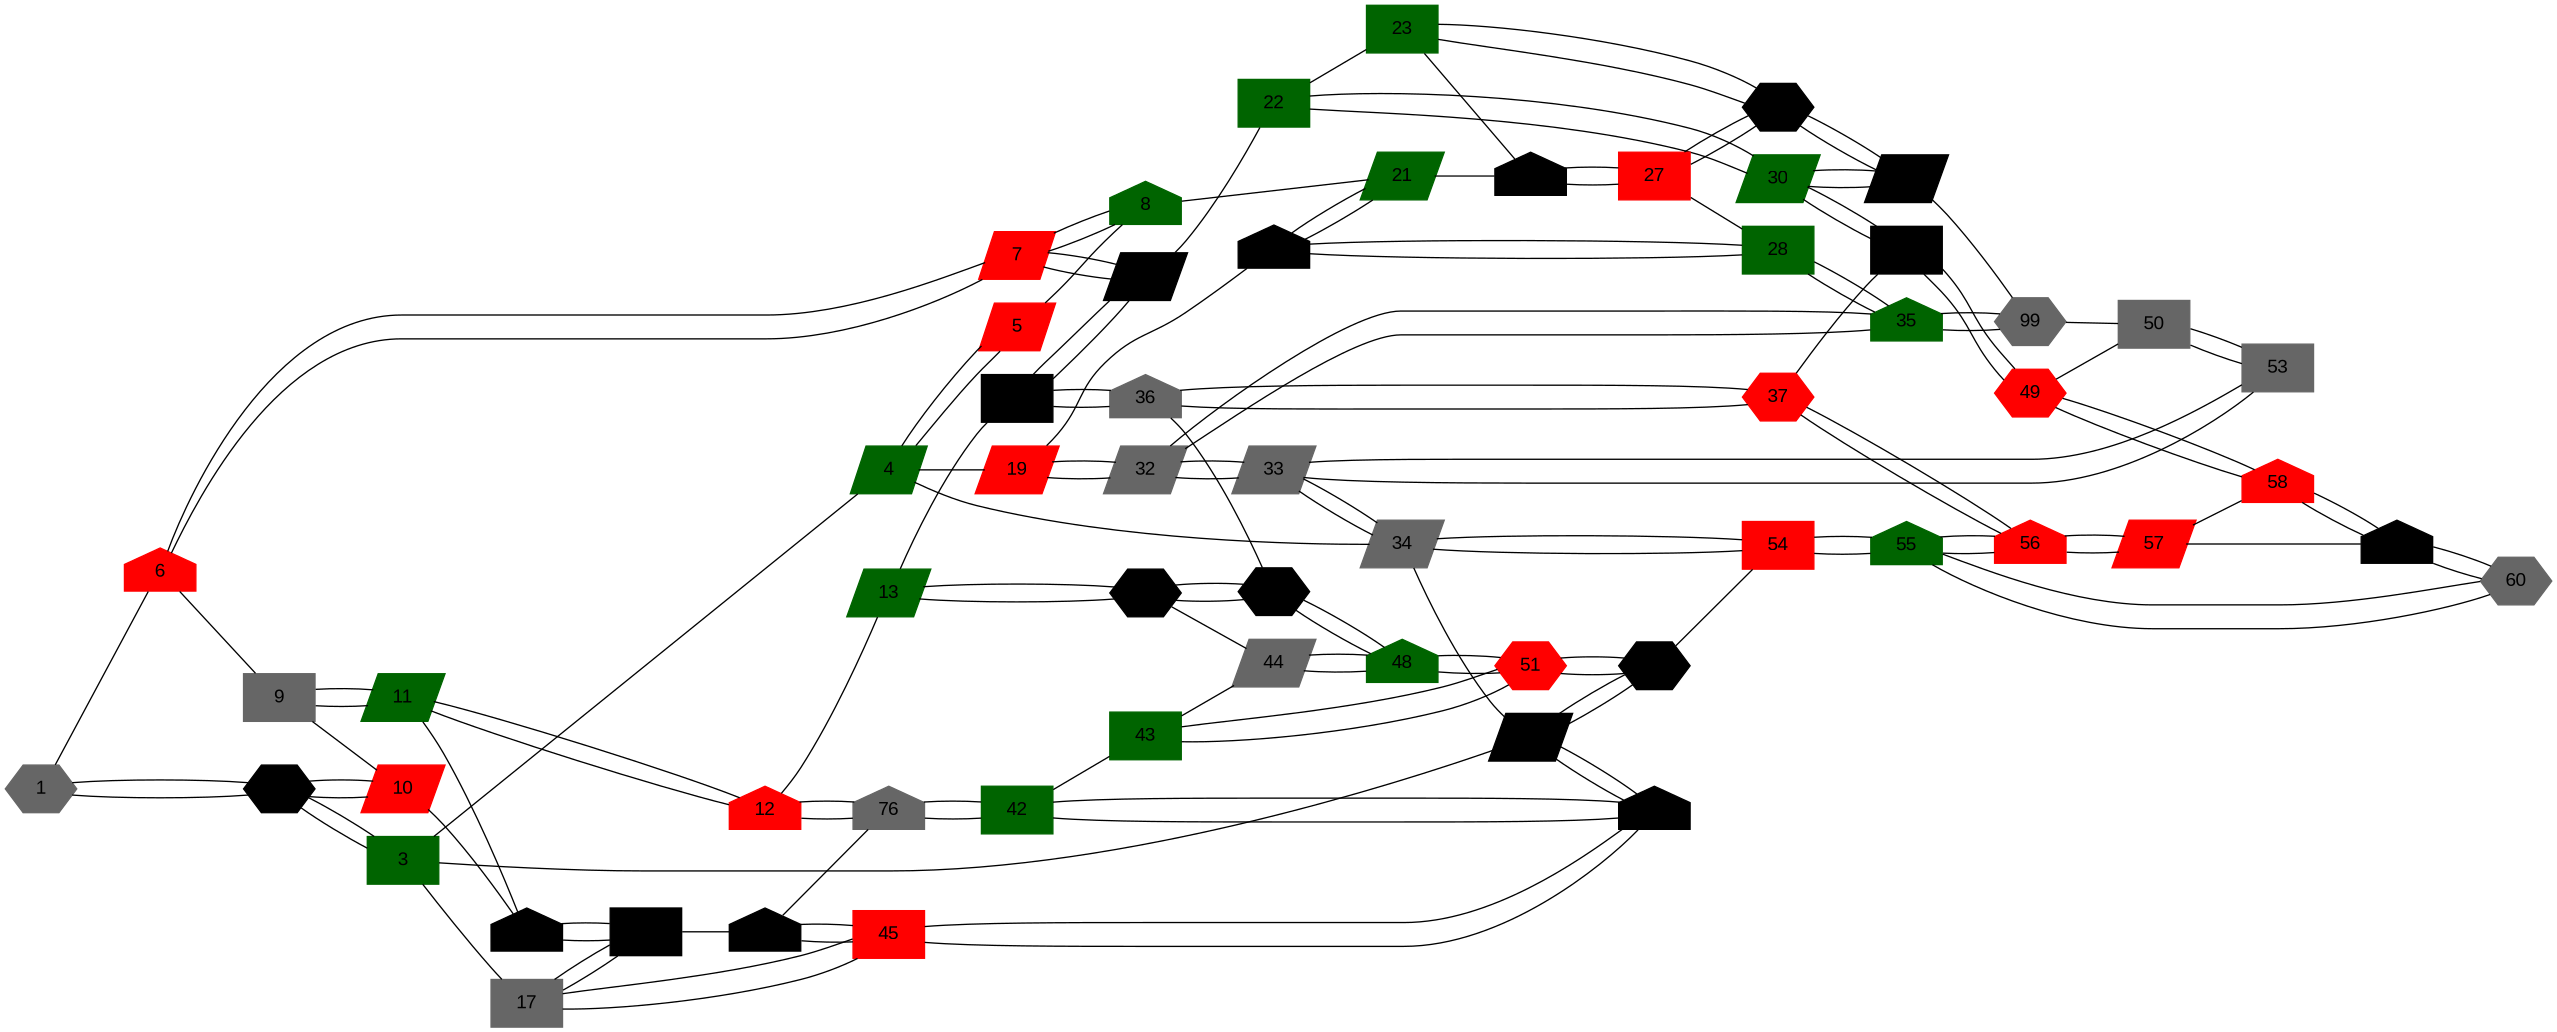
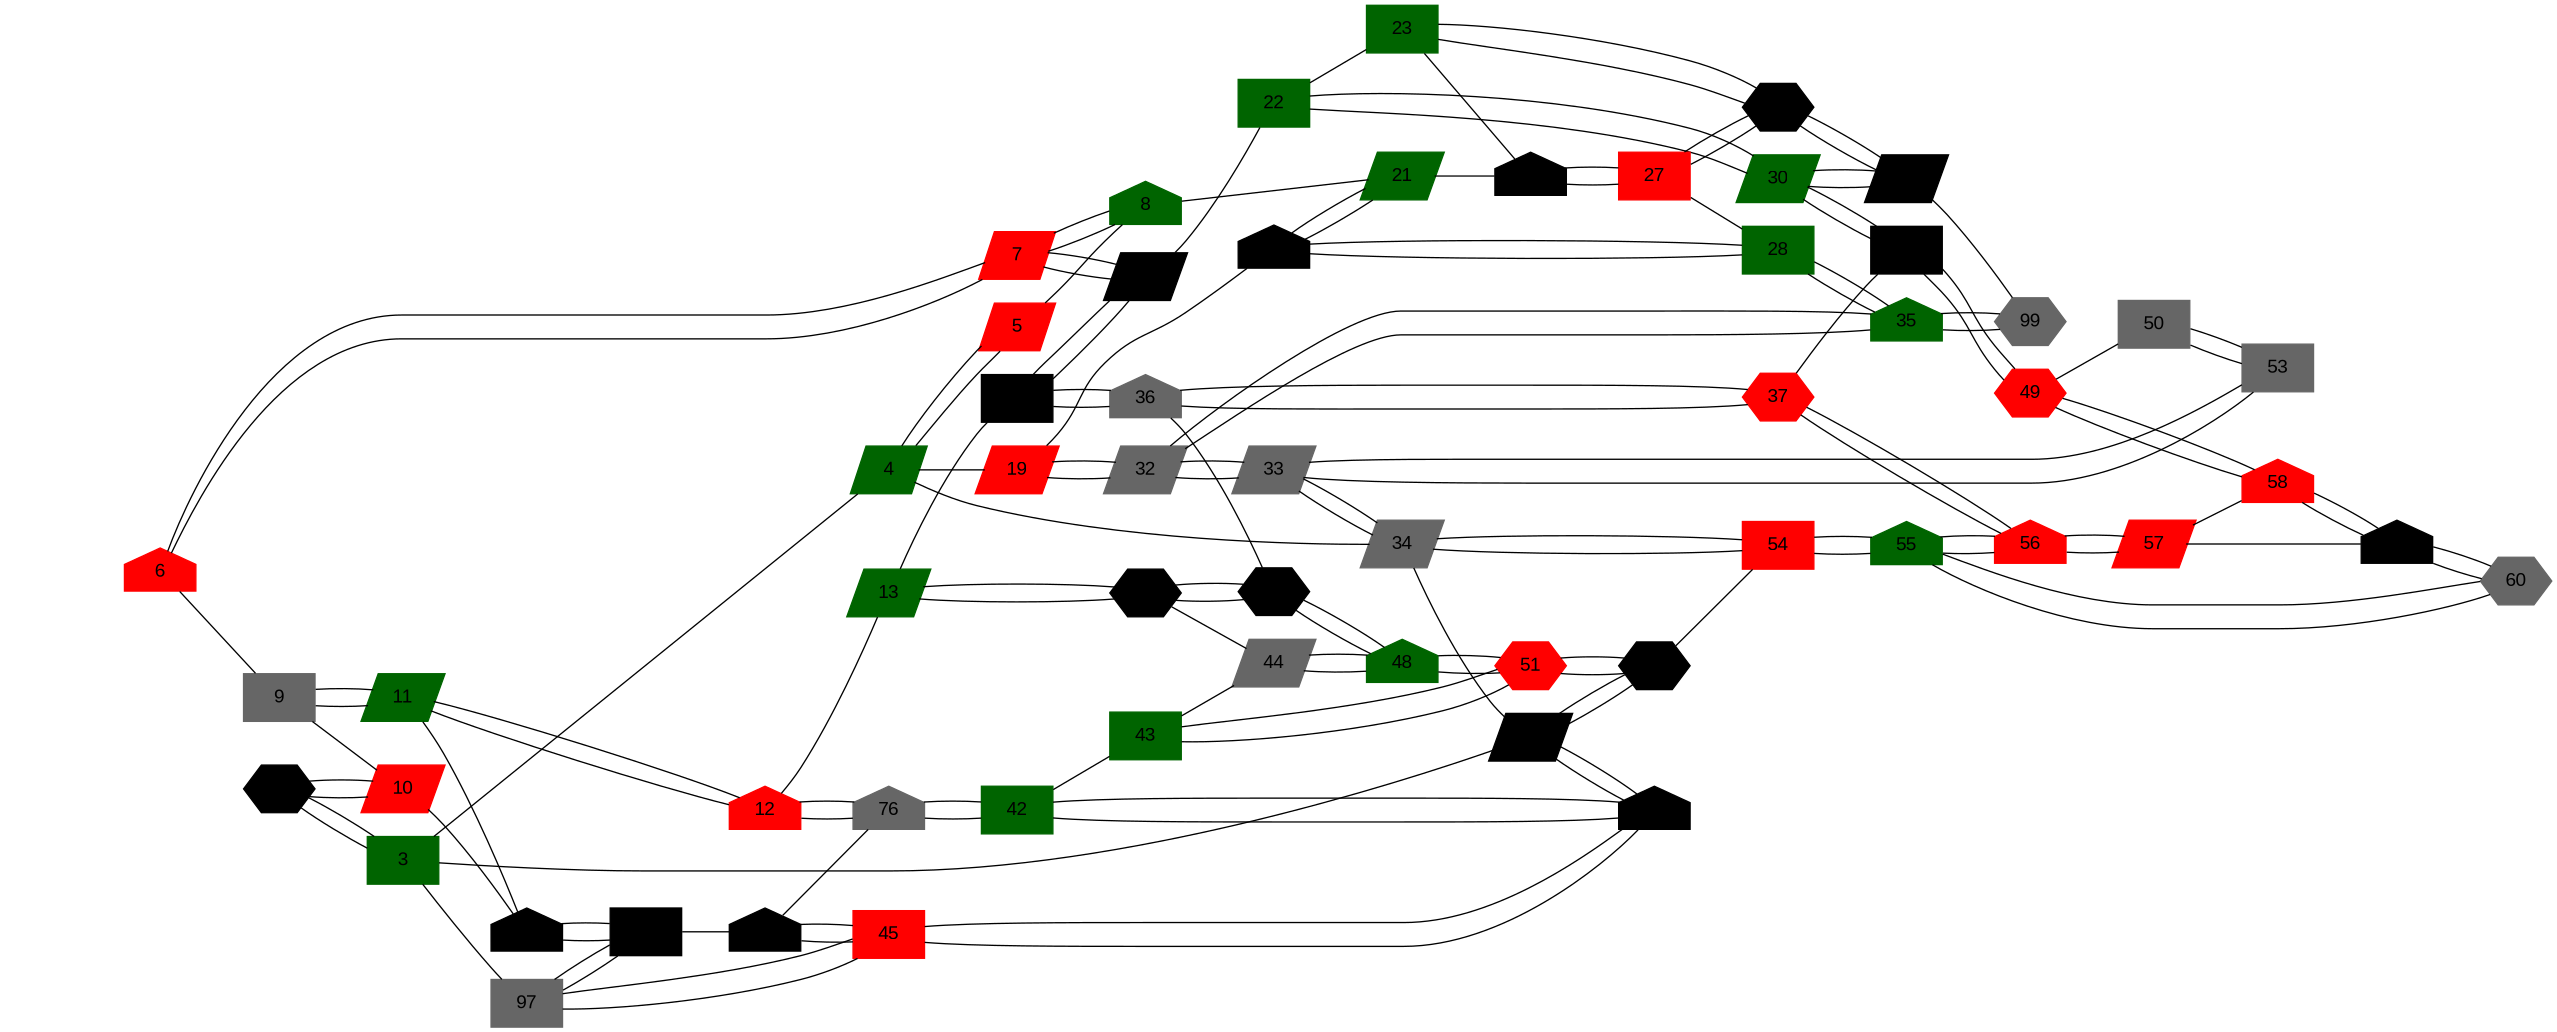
(2092, 323) -> none
(41, 789) -> none
(527, 1003) -> (527, 1003)
